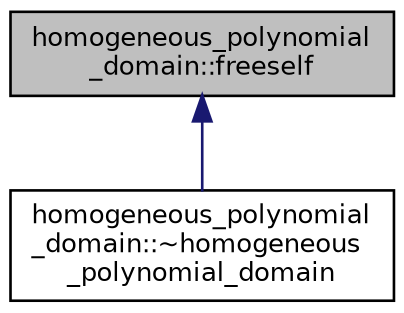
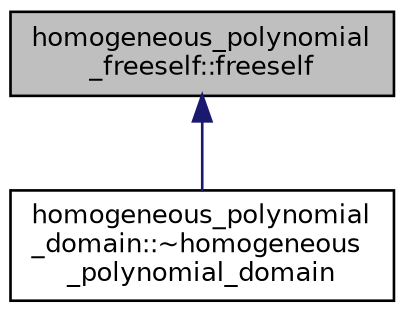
(202, 54) -> (202, 54)
